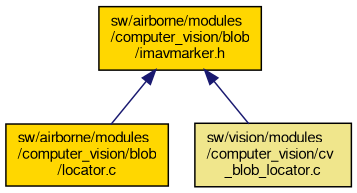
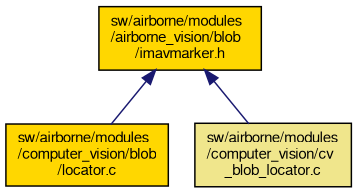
(180, 38) -> (180, 38)
(273, 155) -> (273, 155)
